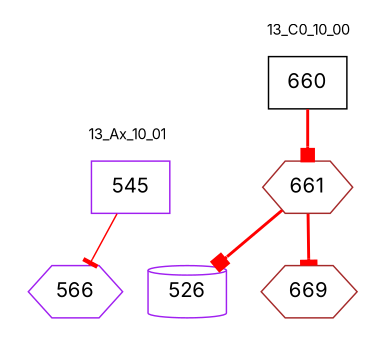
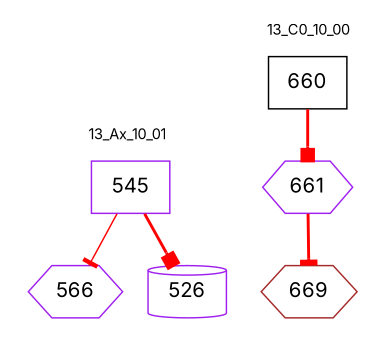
(308, 187) -> (308, 187)
(259, 230) -> (155, 233)
